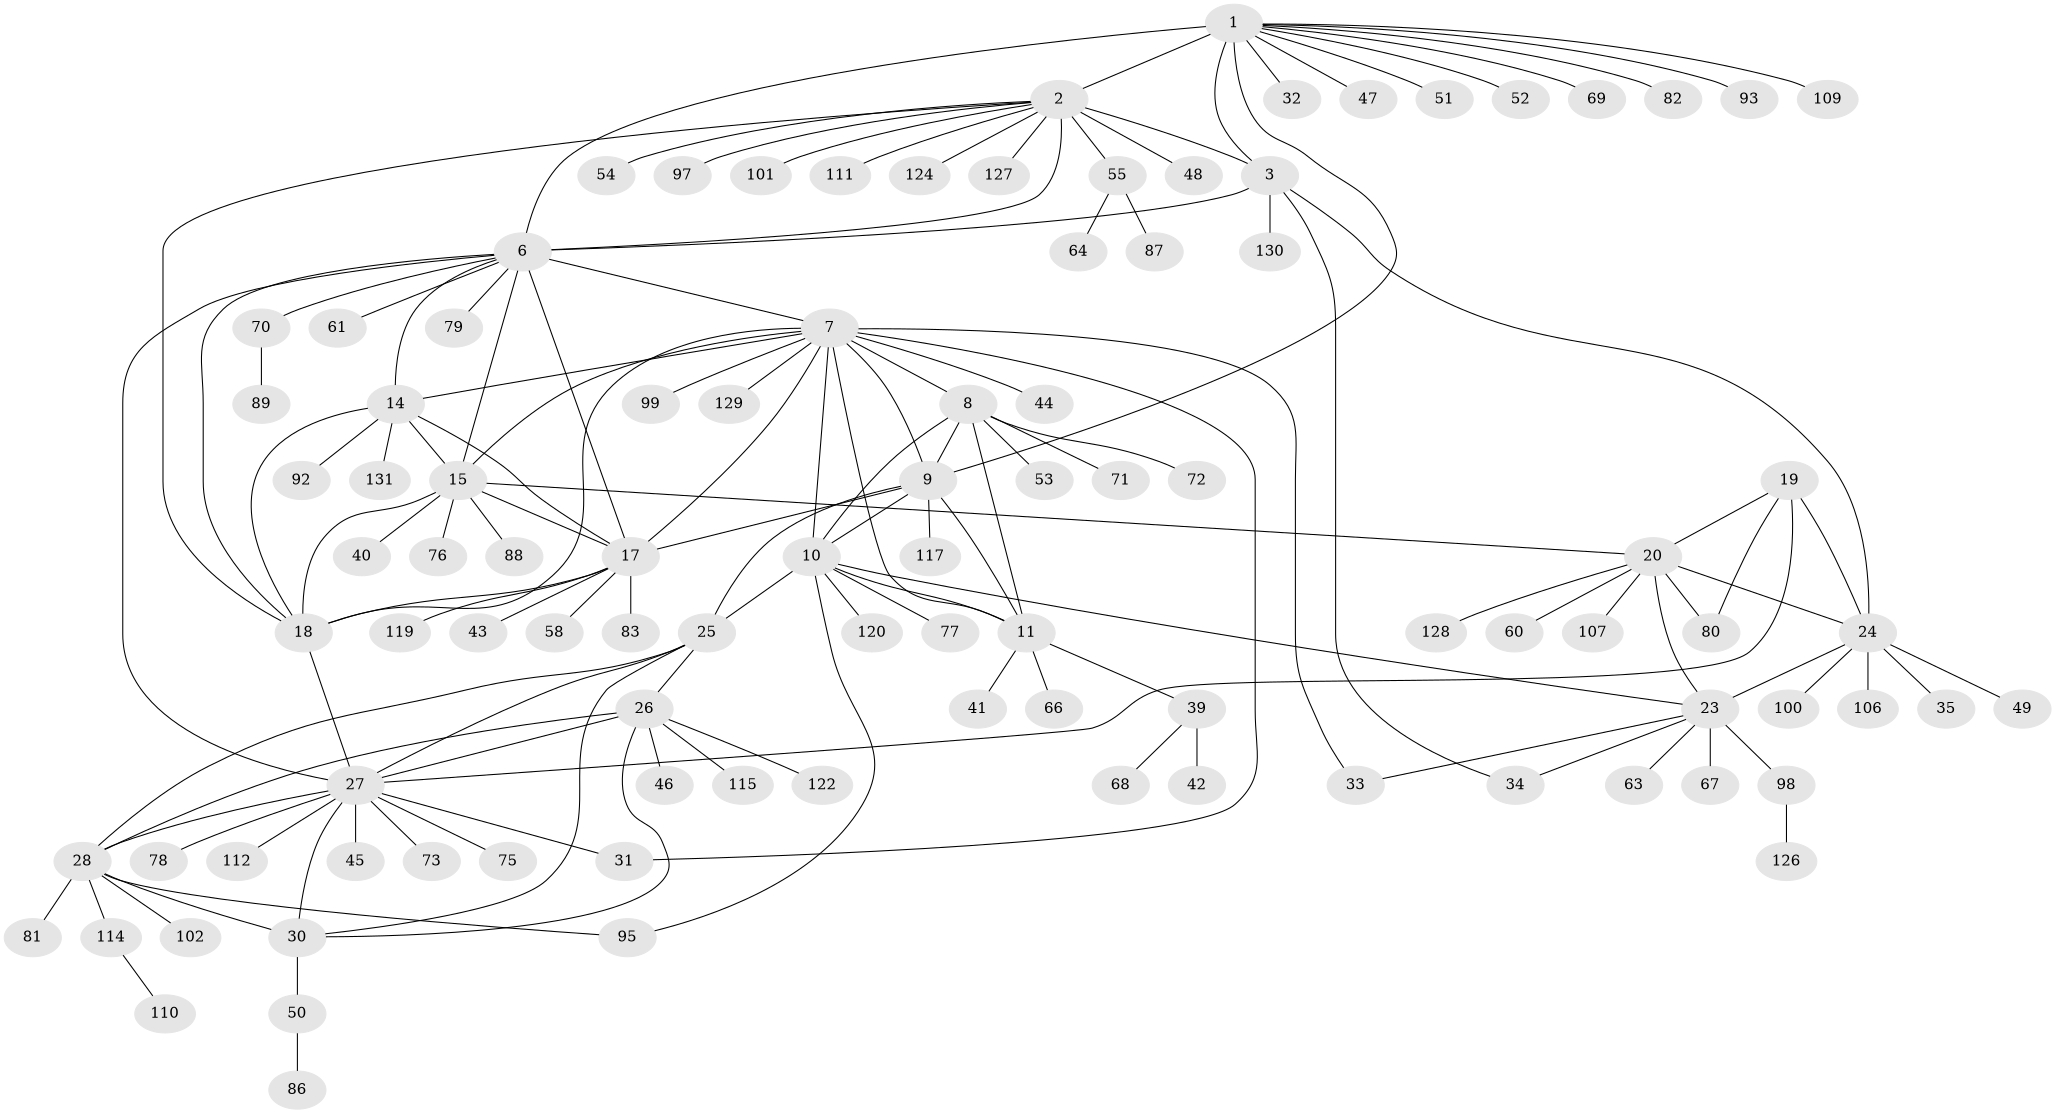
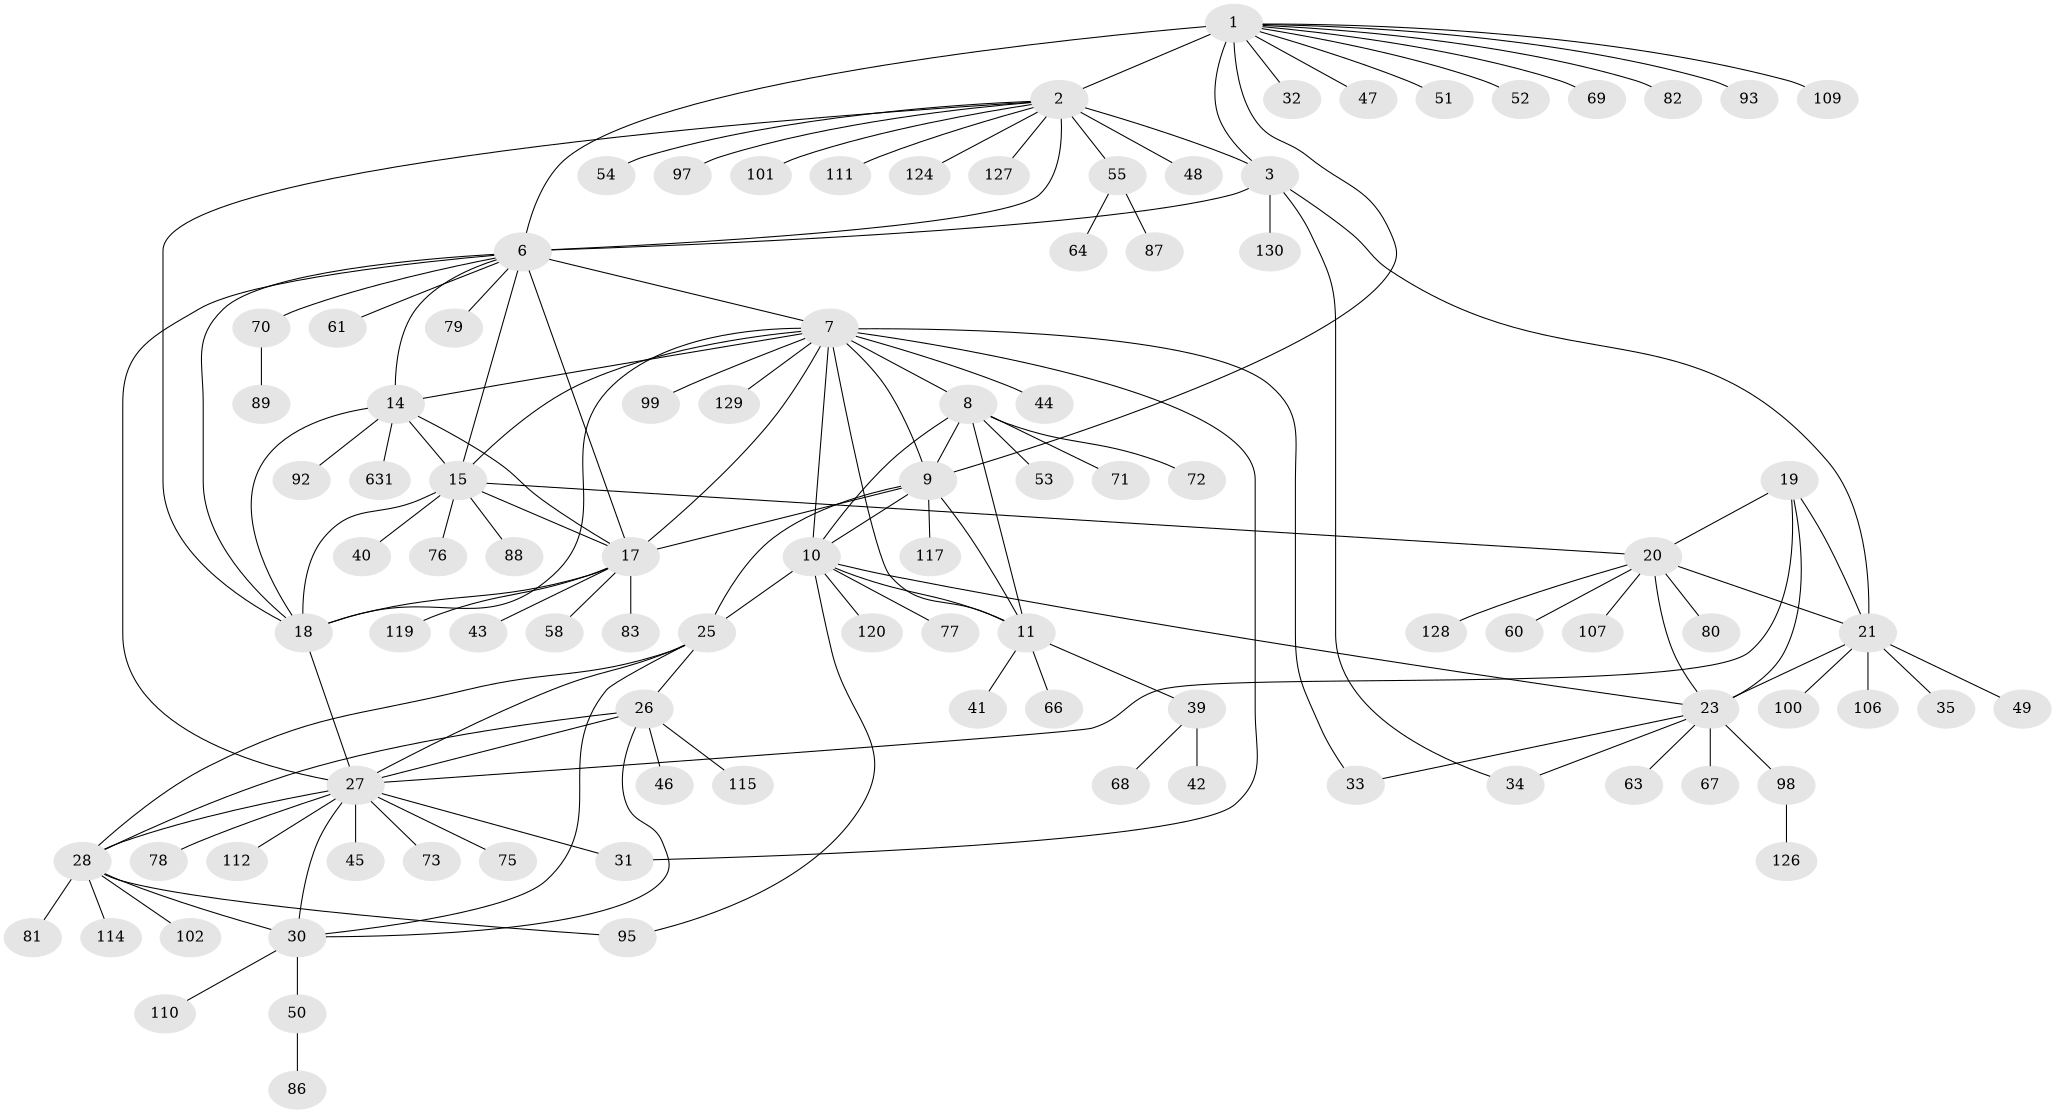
(380, 480) -> (380, 480)
(1746, 555) -> (1796, 617)
(1868, 633) -> (1868, 633)
(822, 785) -> none
(138, 976) -> (232, 976)
